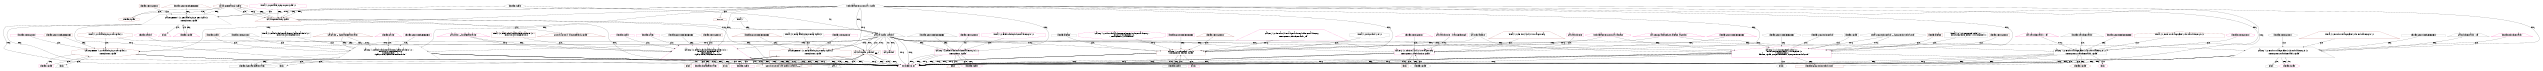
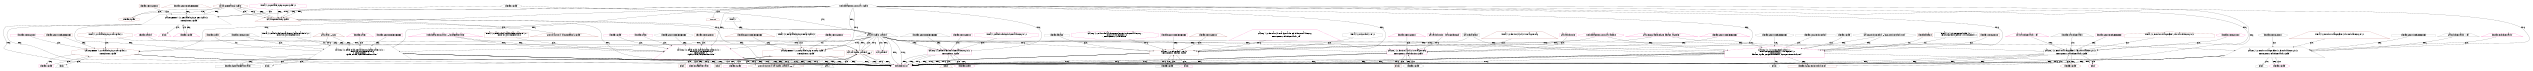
(343, 35) -> (329, 35)
(463, 35) -> (446, 35)
(1893, 35) -> (1884, 35)
(706, 66) -> (699, 66)
